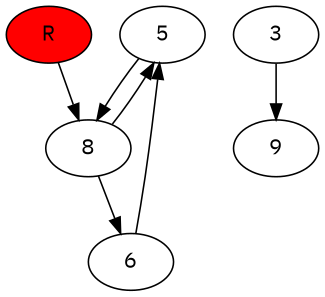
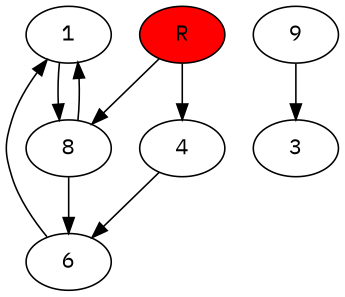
(163, 35) -> (69, 35)
(276, 84) -> (296, 84)
none -> (182, 148)
